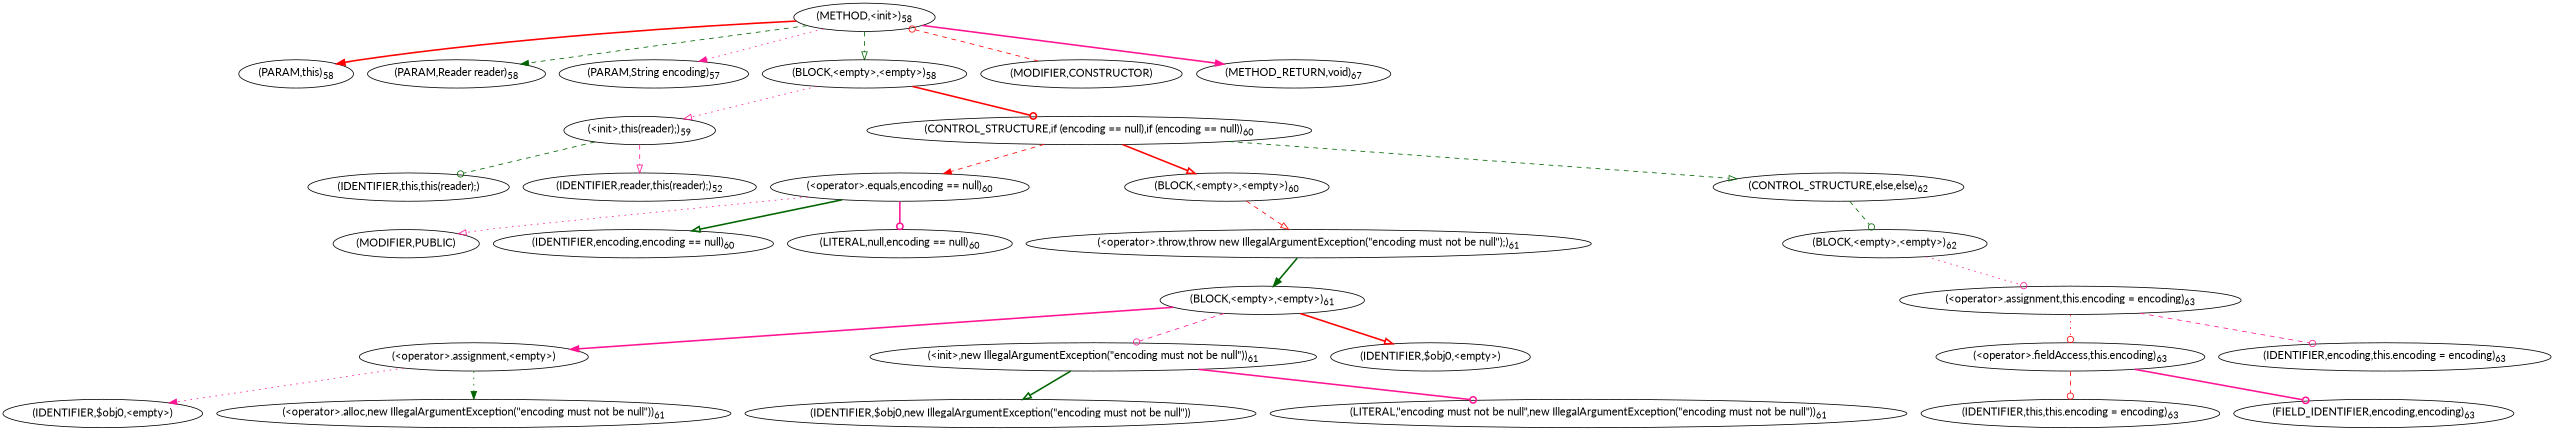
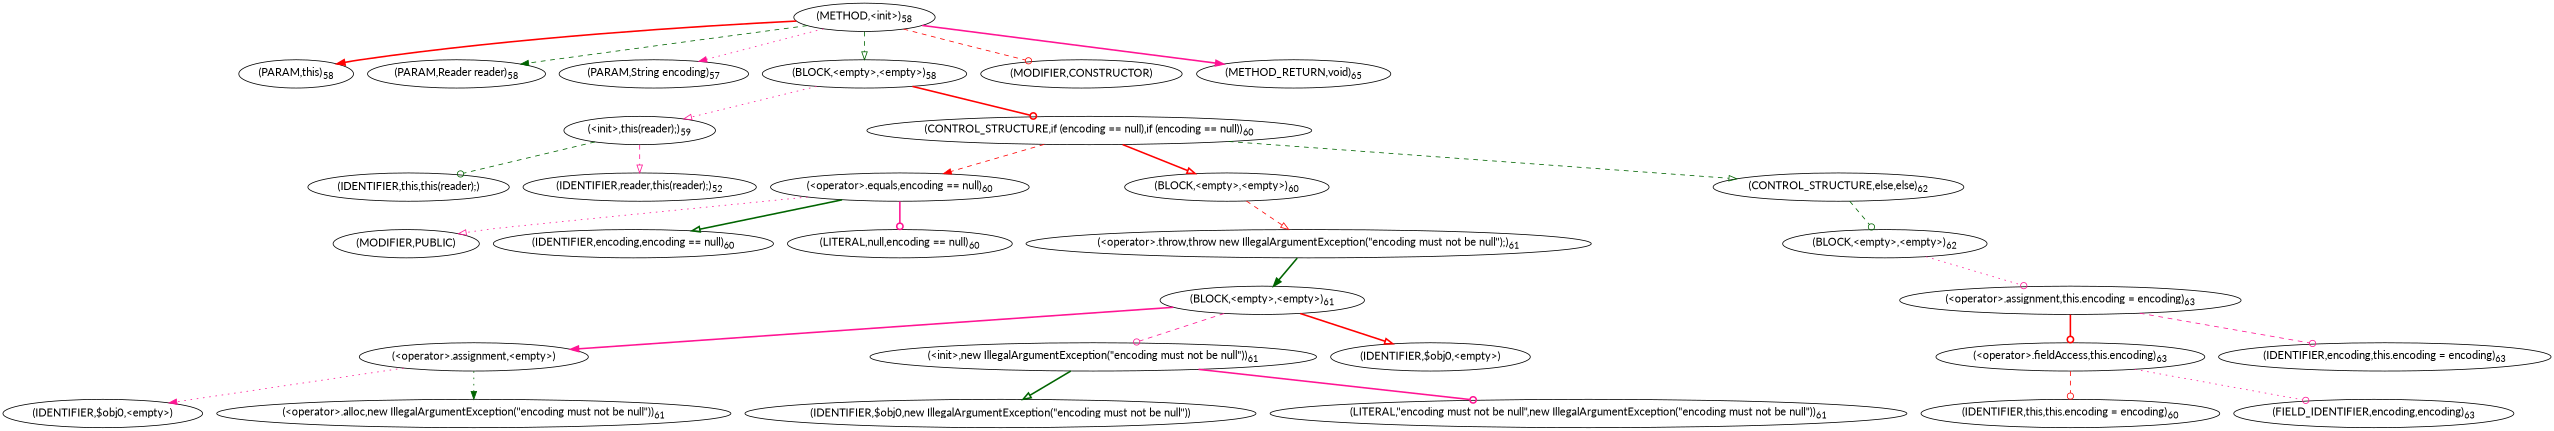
(977, 45) -> (964, 45)
(1357, 73) -> (1357, 73)
(2070, 326) -> (2070, 326)
(2219, 385) -> (2219, 385)
(2173, 412) -> (2173, 412)
